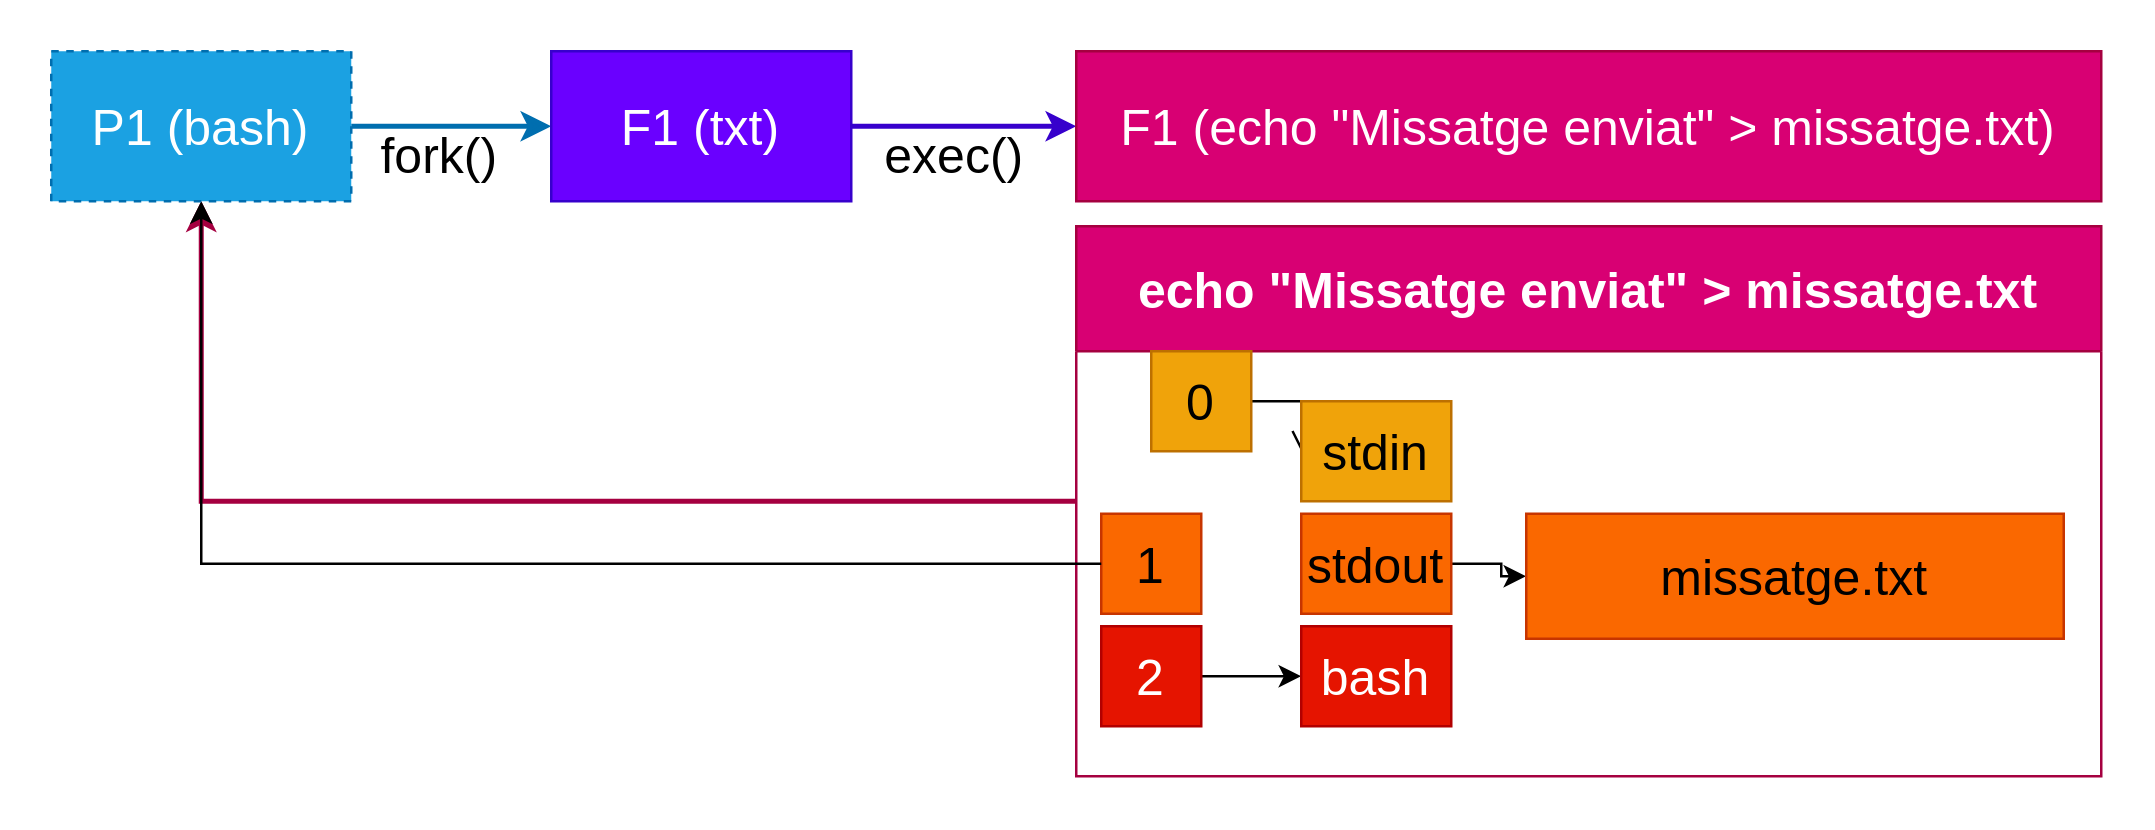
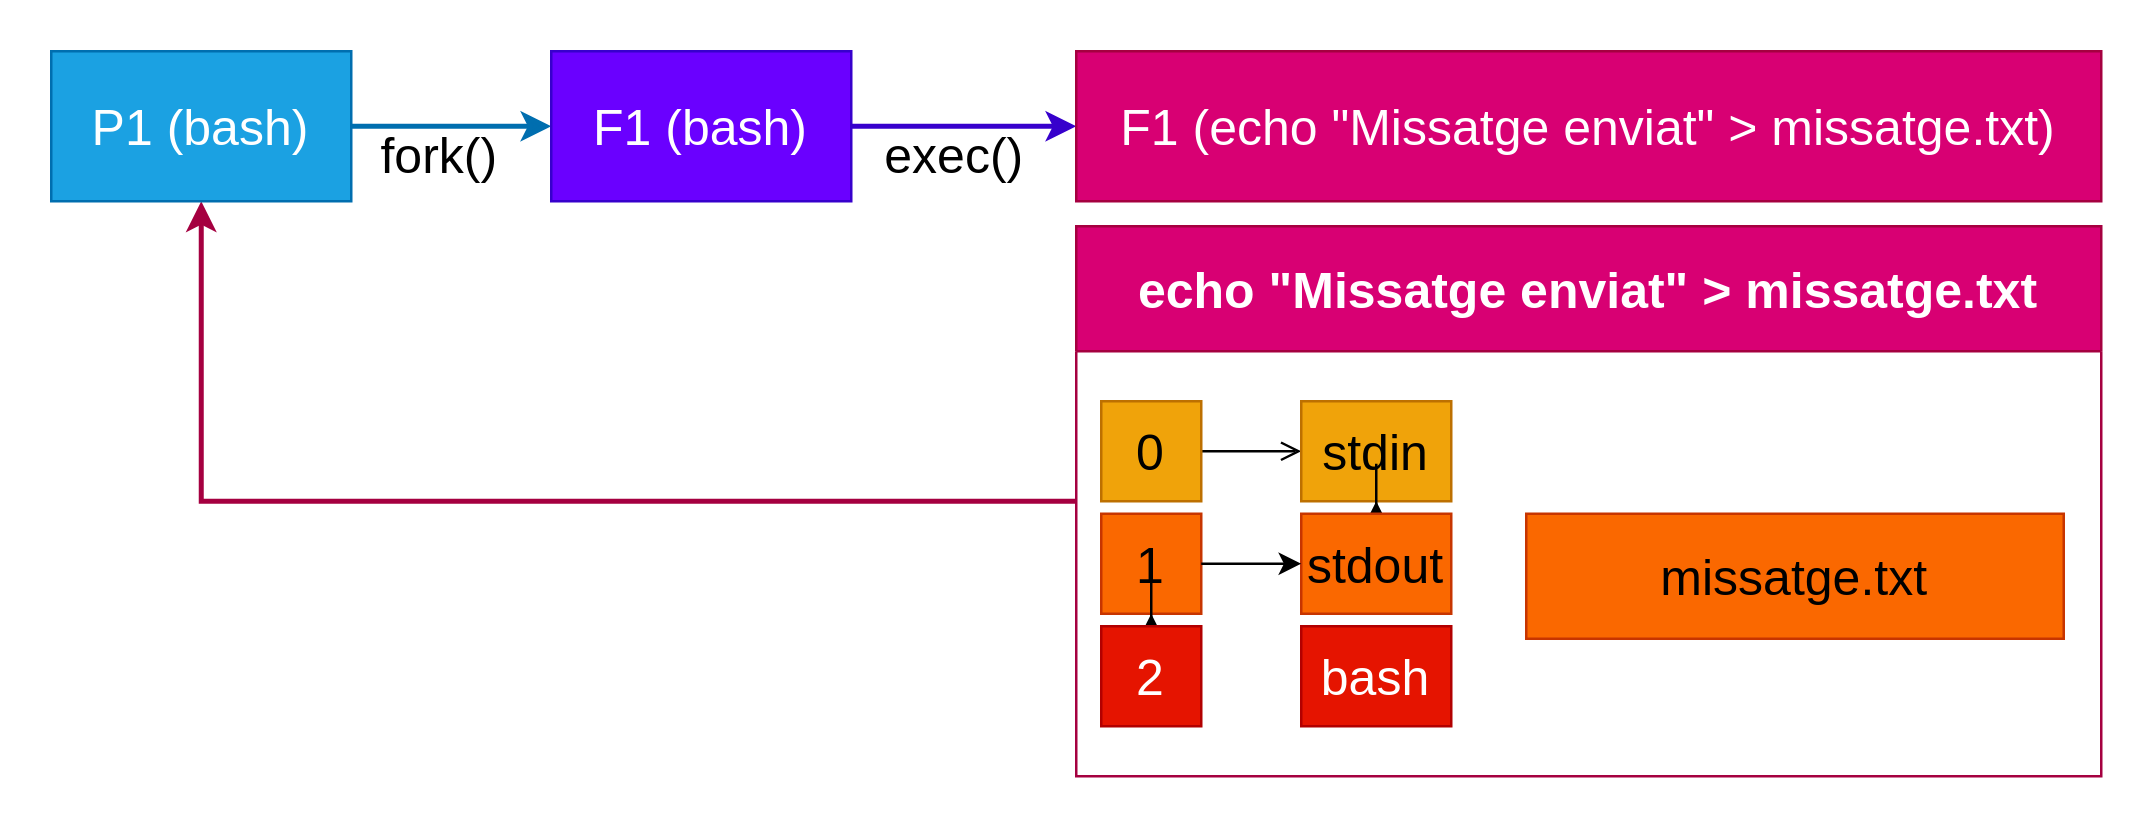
(201, 126) -> (201, 126)
(701, 126) -> (701, 126)
(1201, 401) -> (1151, 451)
(607, 564) -> (1243, 564)
(1486, 564) -> (1376, 464)
(1243, 676) -> (1151, 604)
